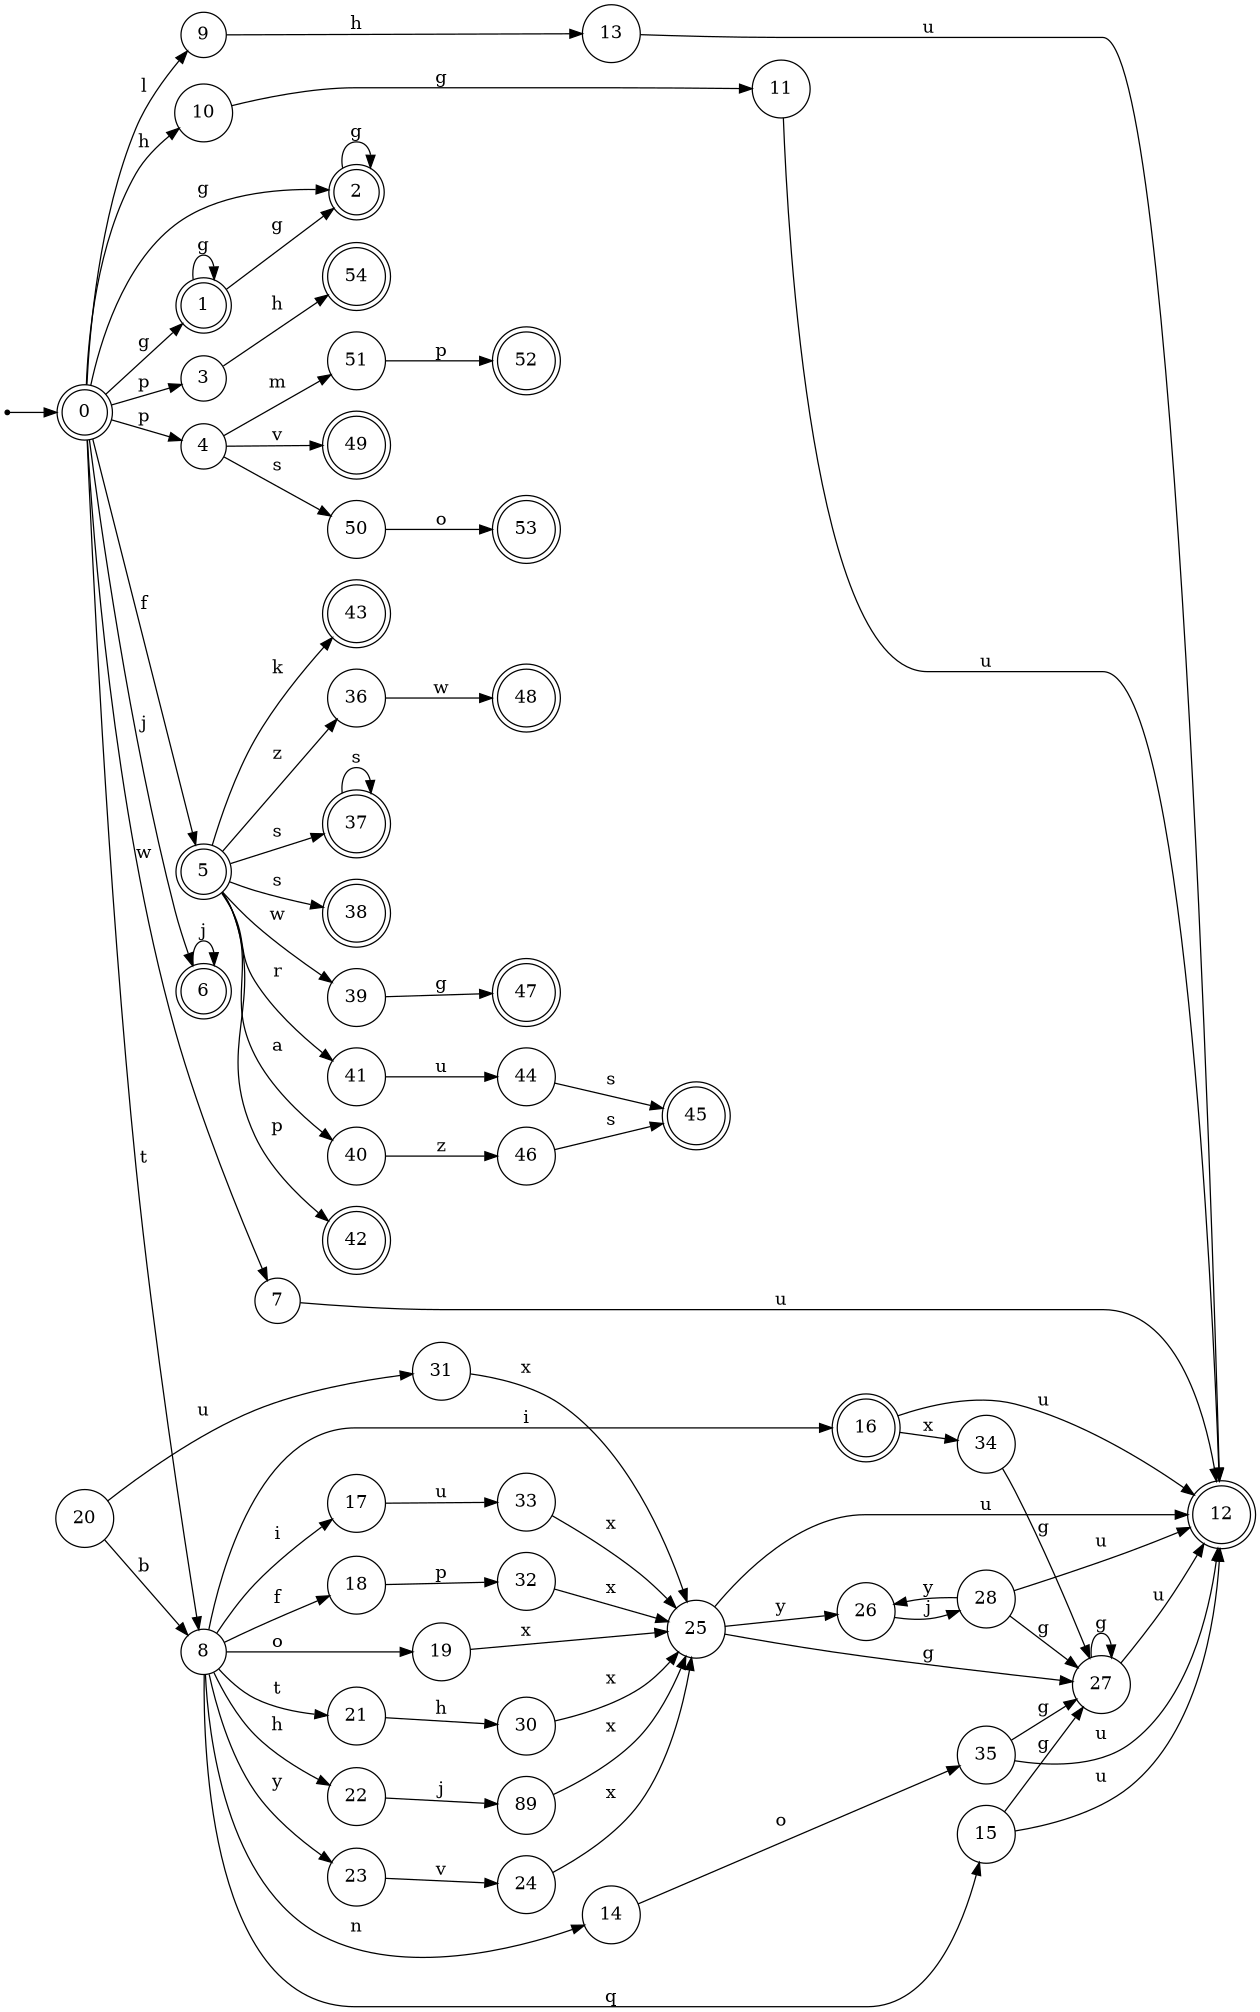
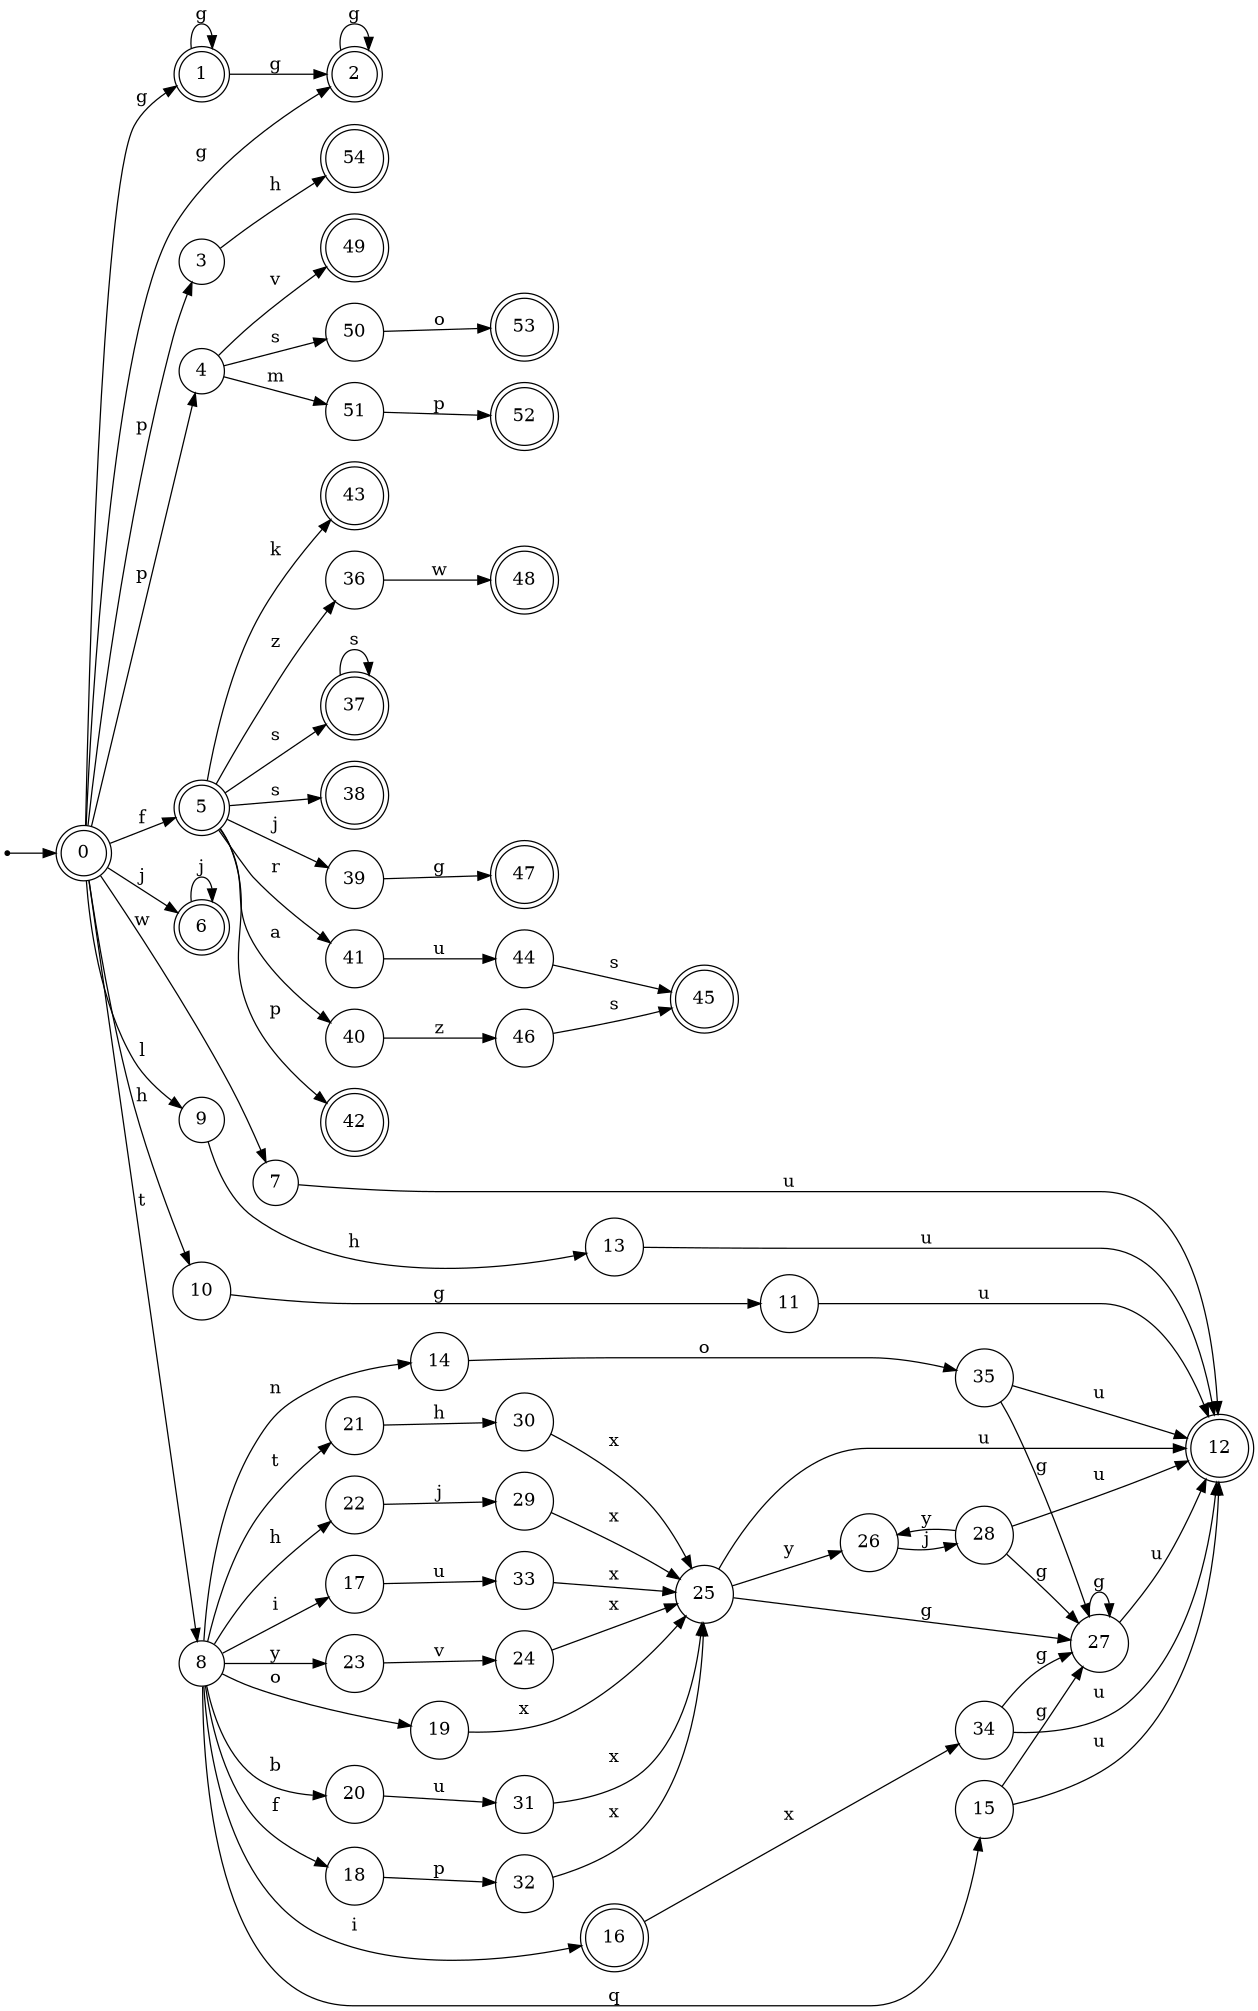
(278, 915) -> (276, 825)
(1048, 1415) -> (1163, 1661)
(142, 1583) -> (239, 1762)
(526, 1805) -> (525, 1501)
